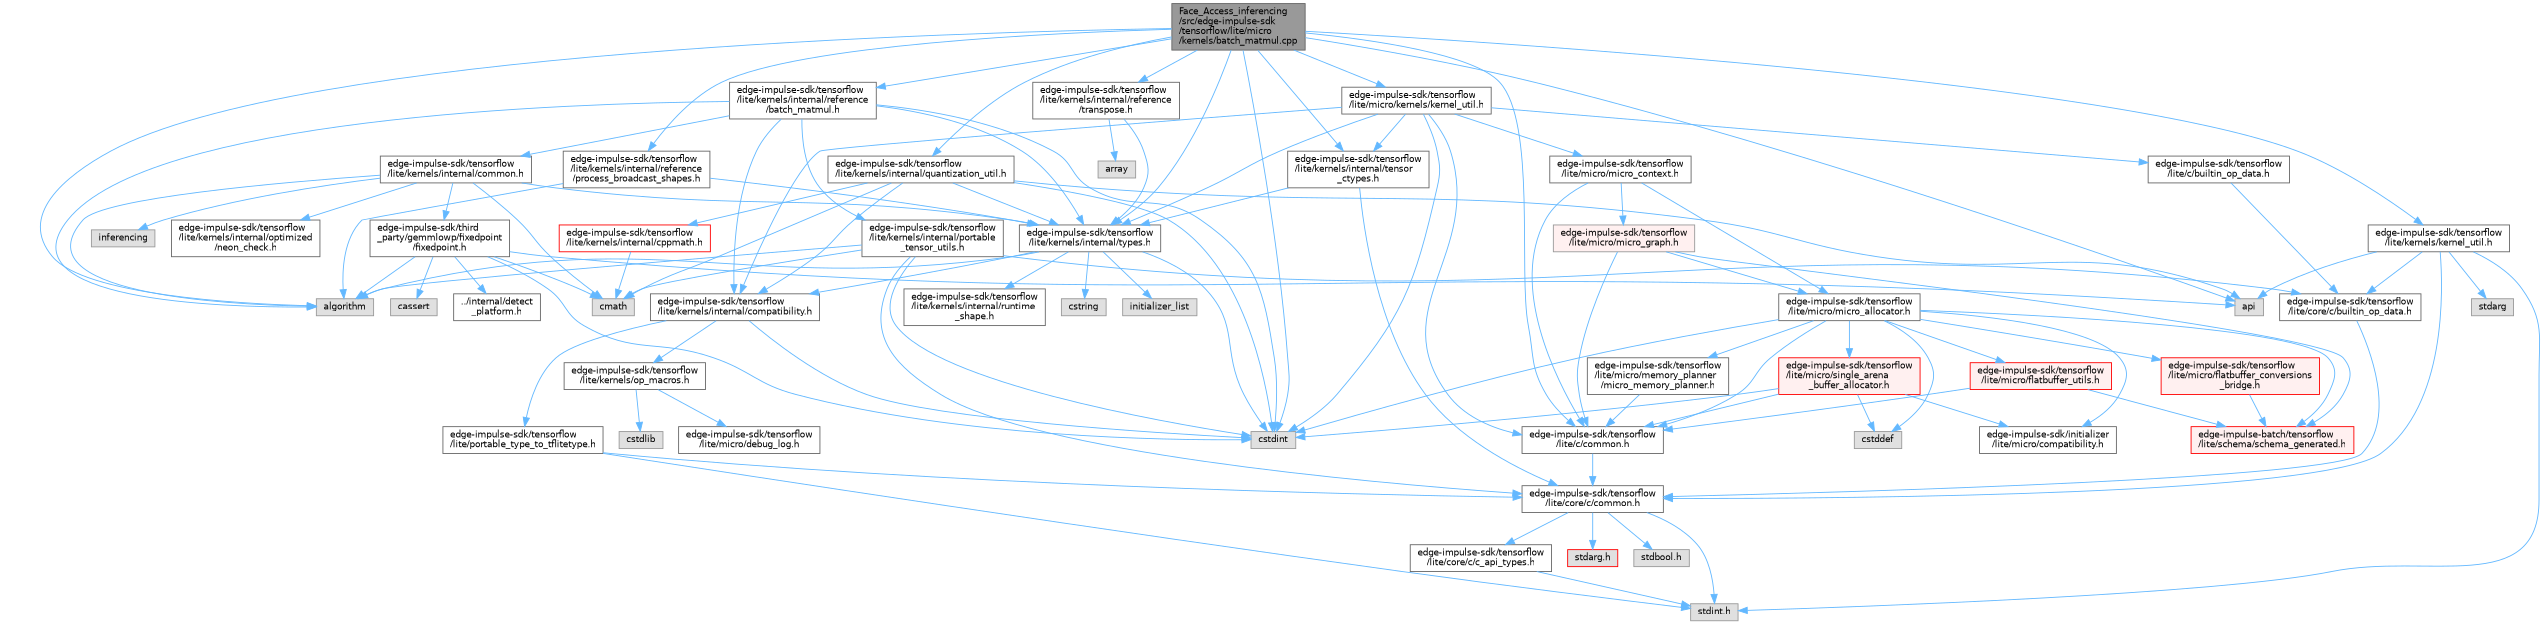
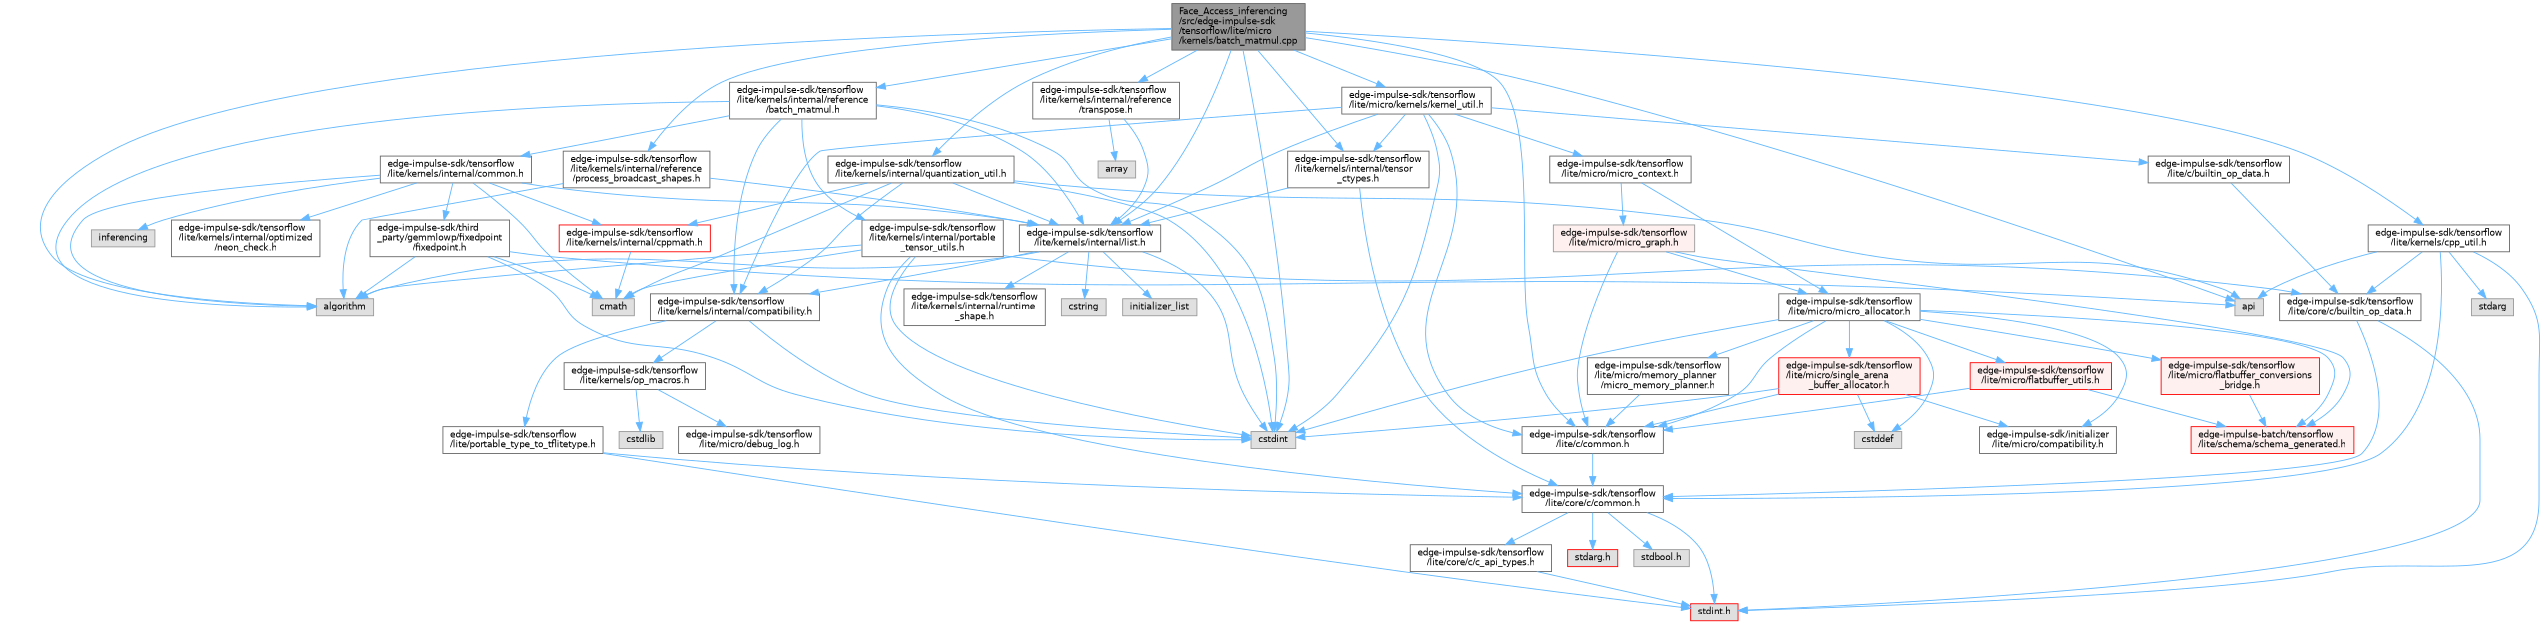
none -> (541, 202)
(1090, 238) -> (1090, 238)
(2439, 238) -> (2439, 238)
(1534, 294) -> none
(414, 307) -> none
(497, 307) -> none
none -> (2233, 573)
(1714, 612) -> (1714, 612)
